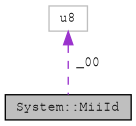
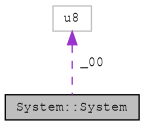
(68, 107) -> (72, 107)
